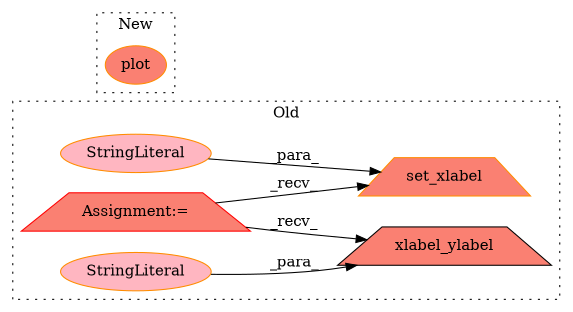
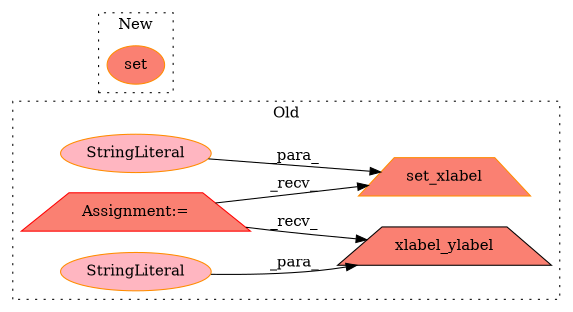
(136, 65) -> (136, 65)
